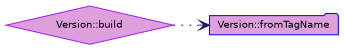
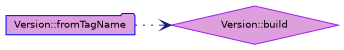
(186, 25) -> (148, 25)
